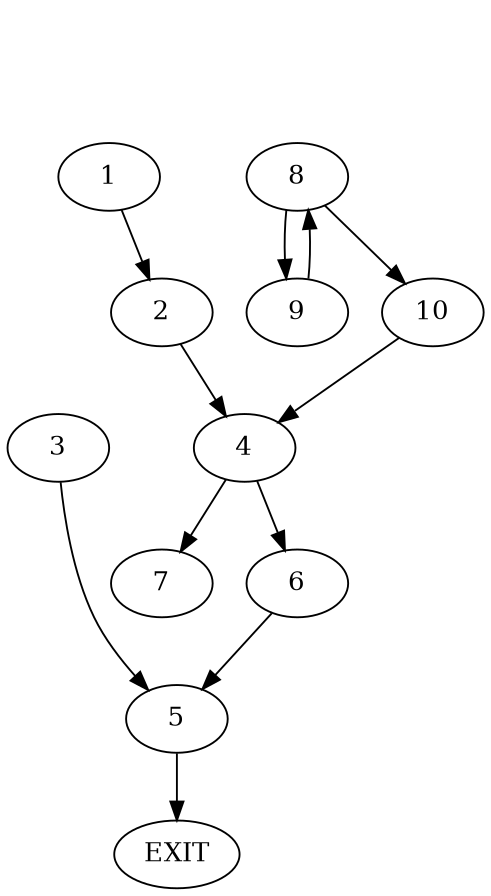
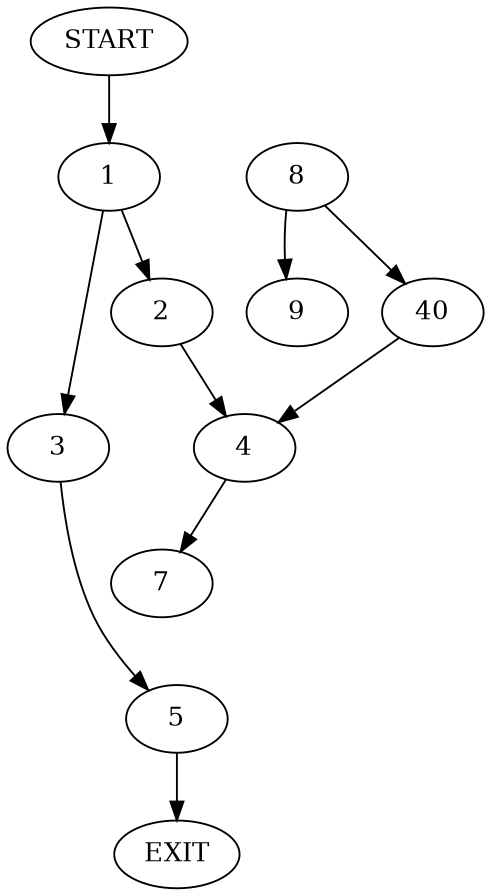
none -> (109, 41)
(310, 254) -> none
none -> (86, 303)
(433, 312) -> (433, 312)
(297, 583) -> none
